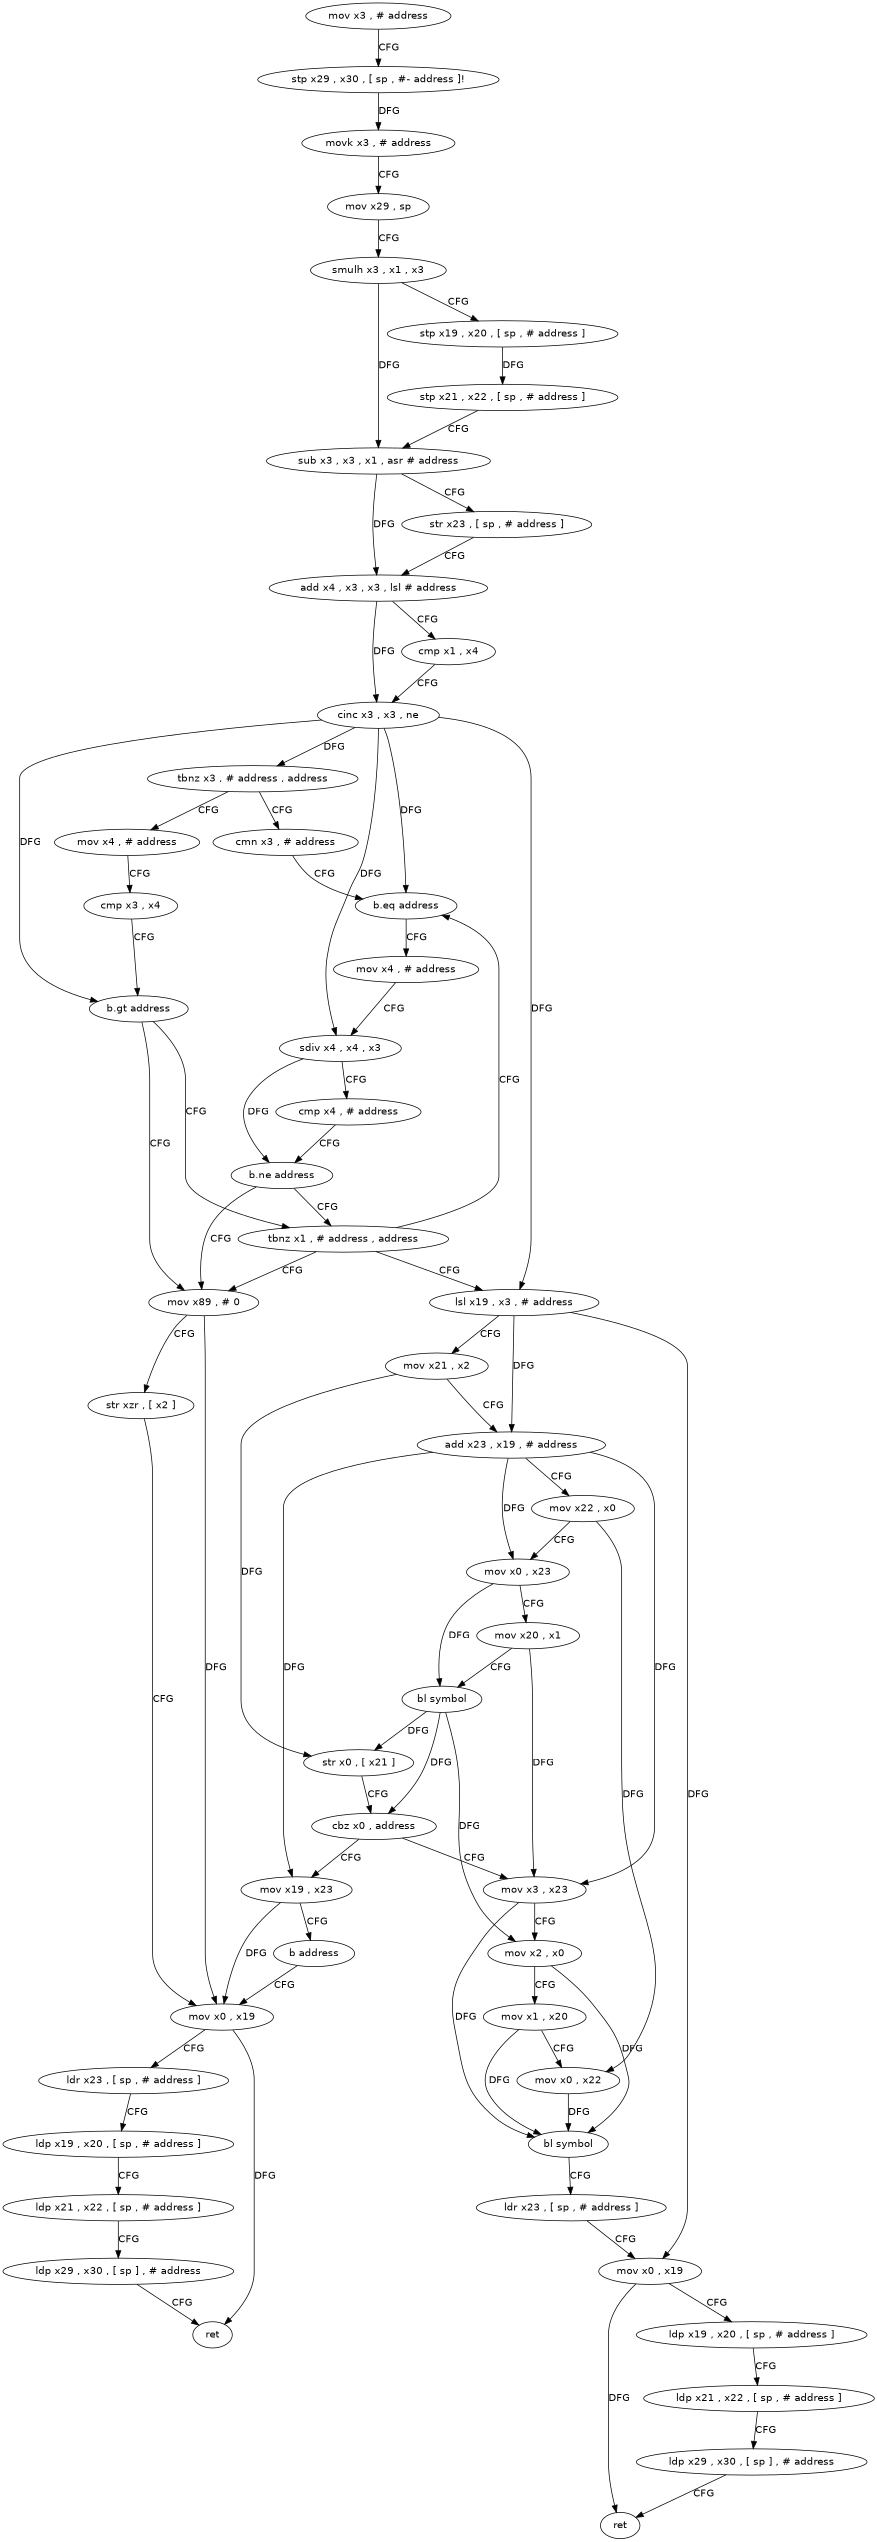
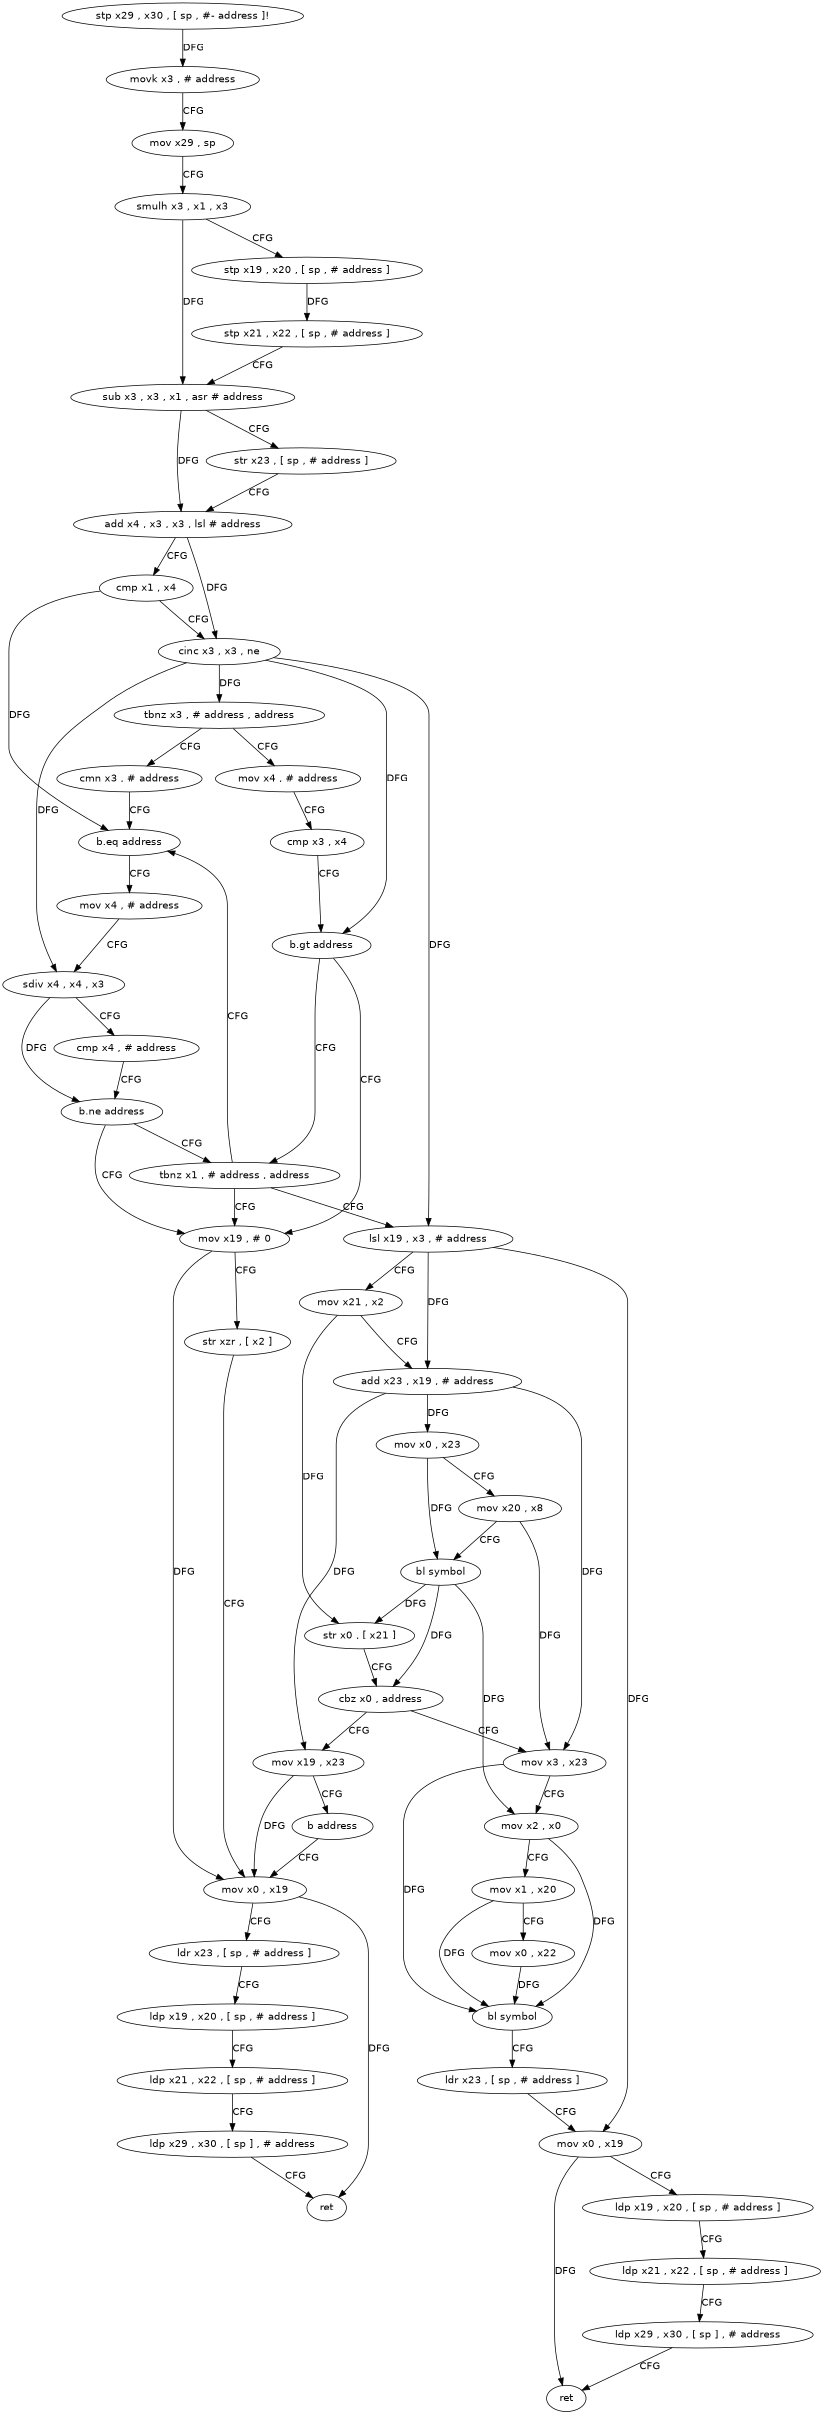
(378, 16) -> none
(400, 806) -> (9, 702)
(204, 1303) -> (235, 1239)
(583, 1509) -> none
(528, 1636) -> (510, 1509)
